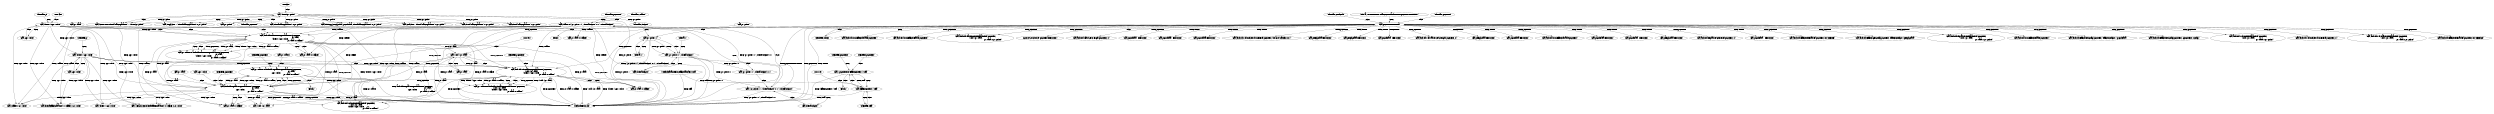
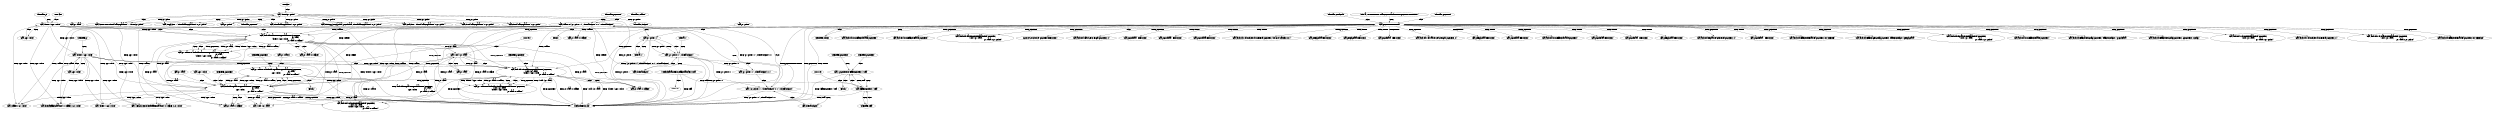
(1602, 27) -> (1560, 25)
none -> (675, 89)
